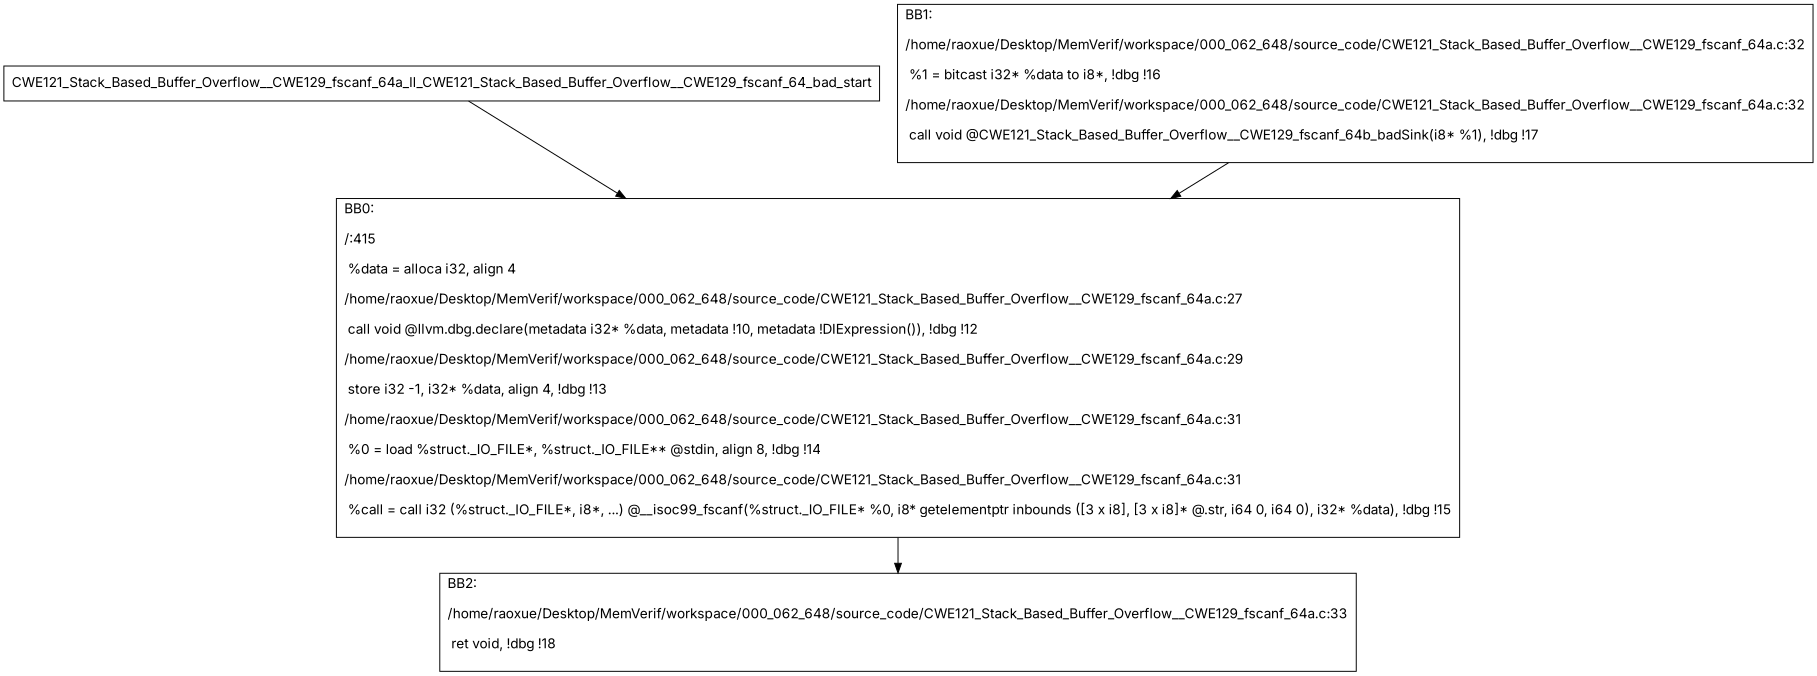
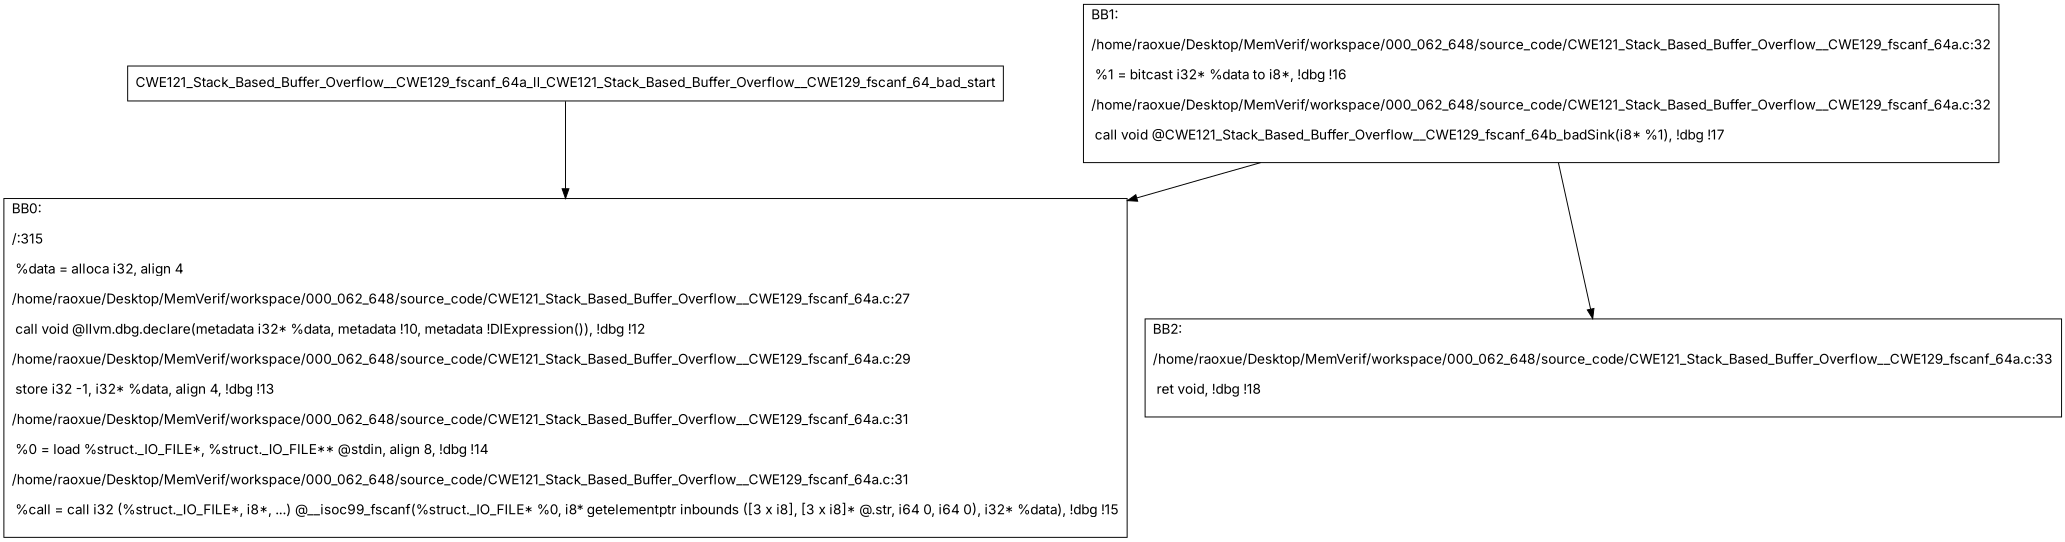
(360, 239) -> (28, 239)
(898, 550) -> (1574, 236)
